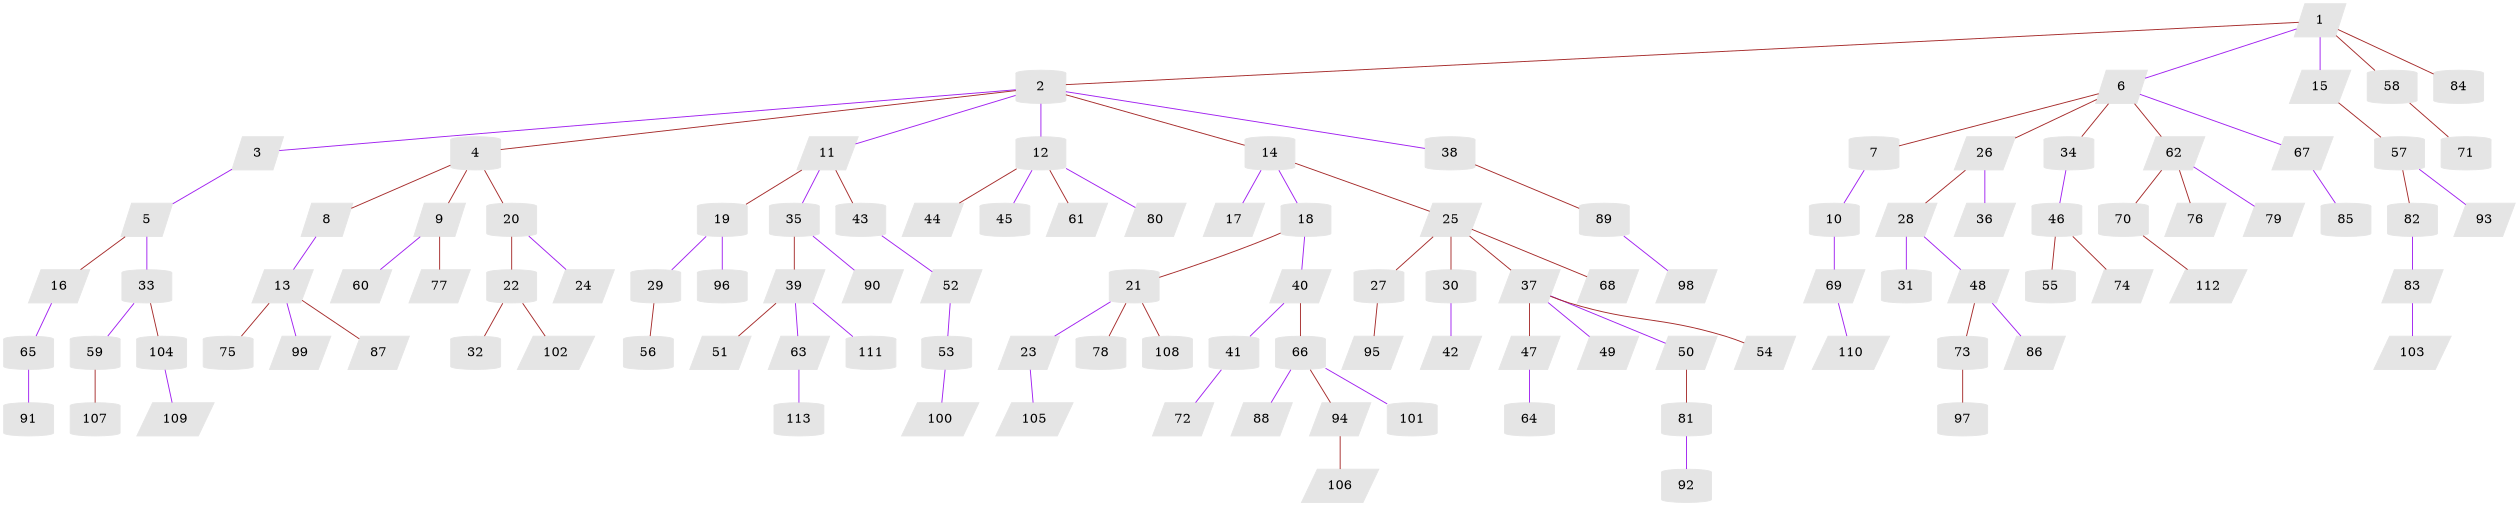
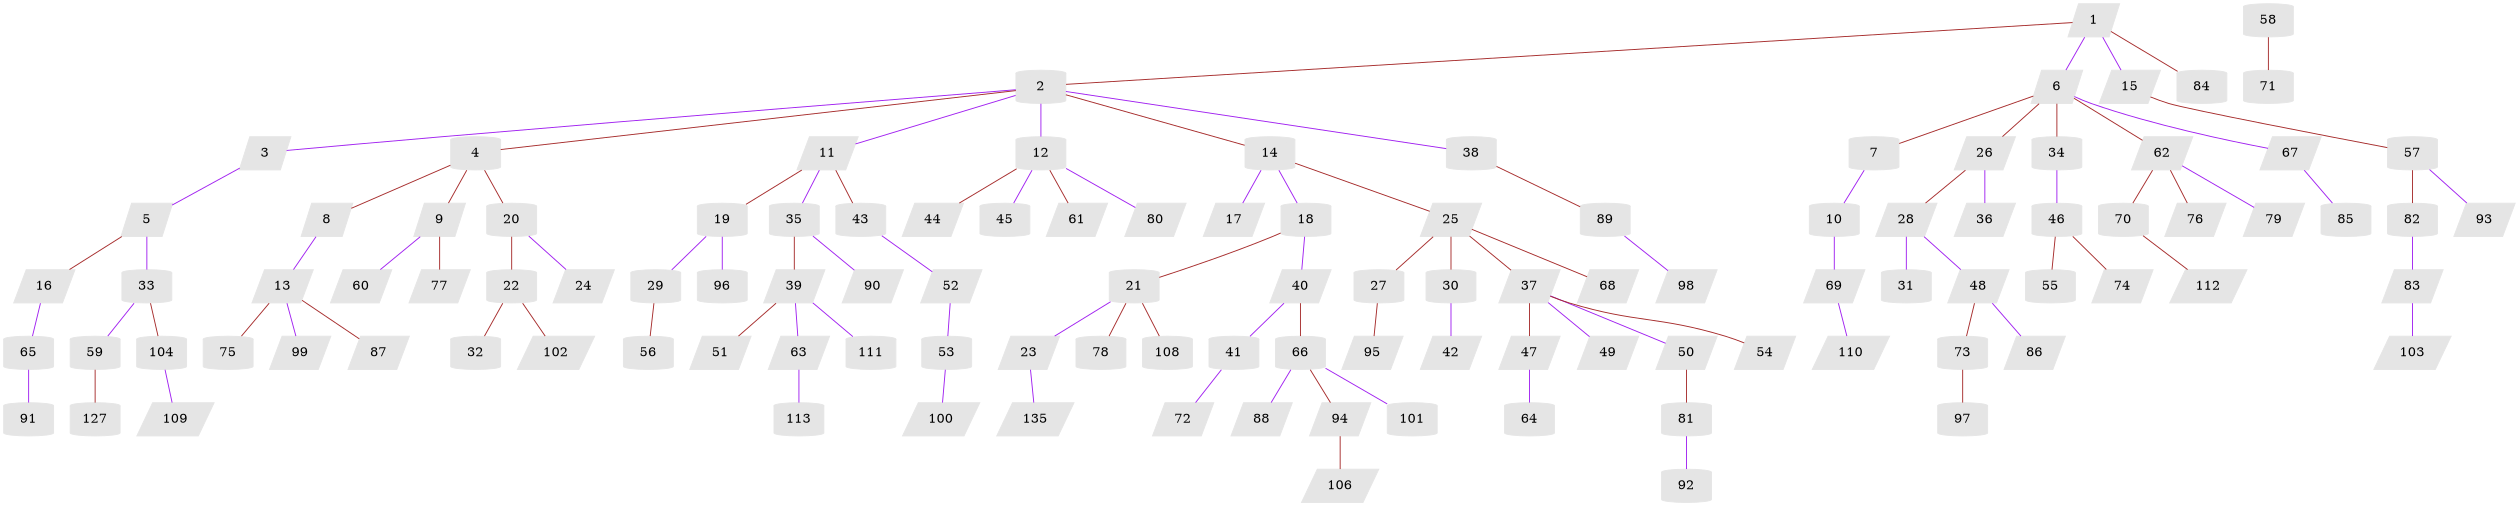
(2356, 53) -> none
(95, 419) -> (95, 419)
(1034, 419) -> (1035, 419)
